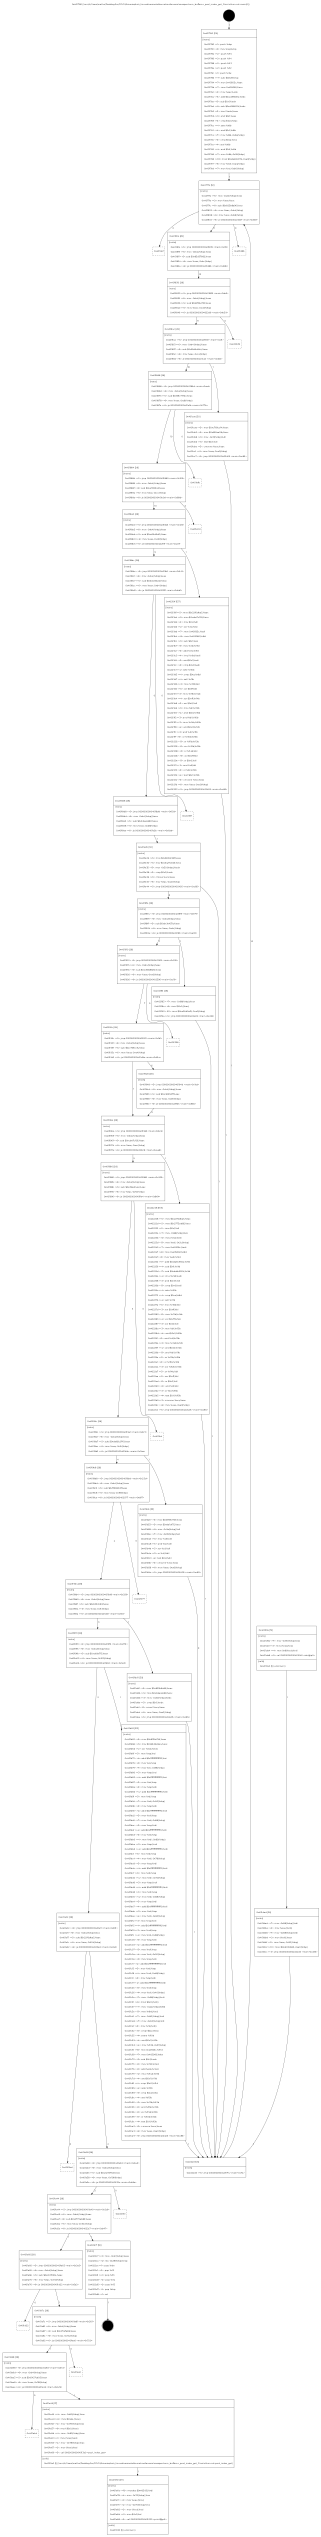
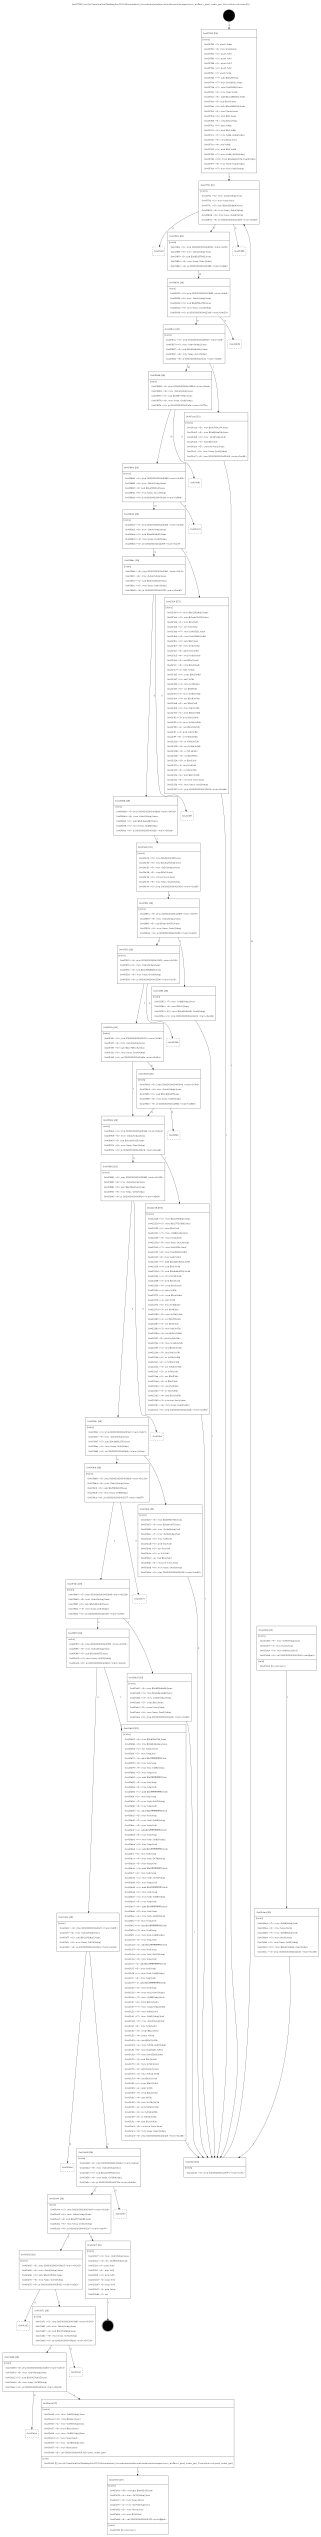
none -> (174, 1135)
(218, 1519) -> none
